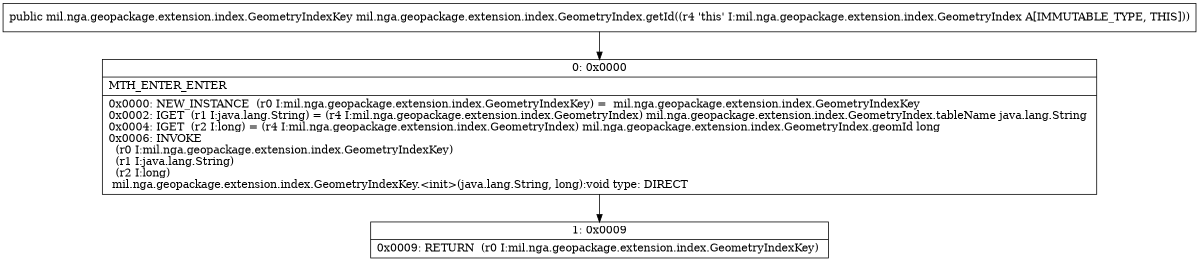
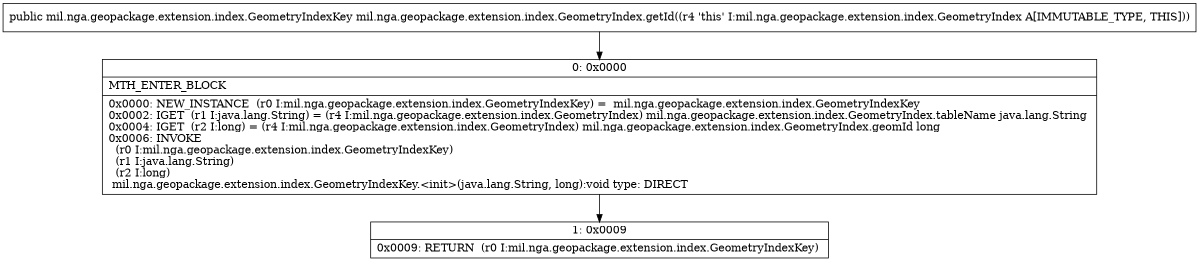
(168, 86) -> (168, 86)
